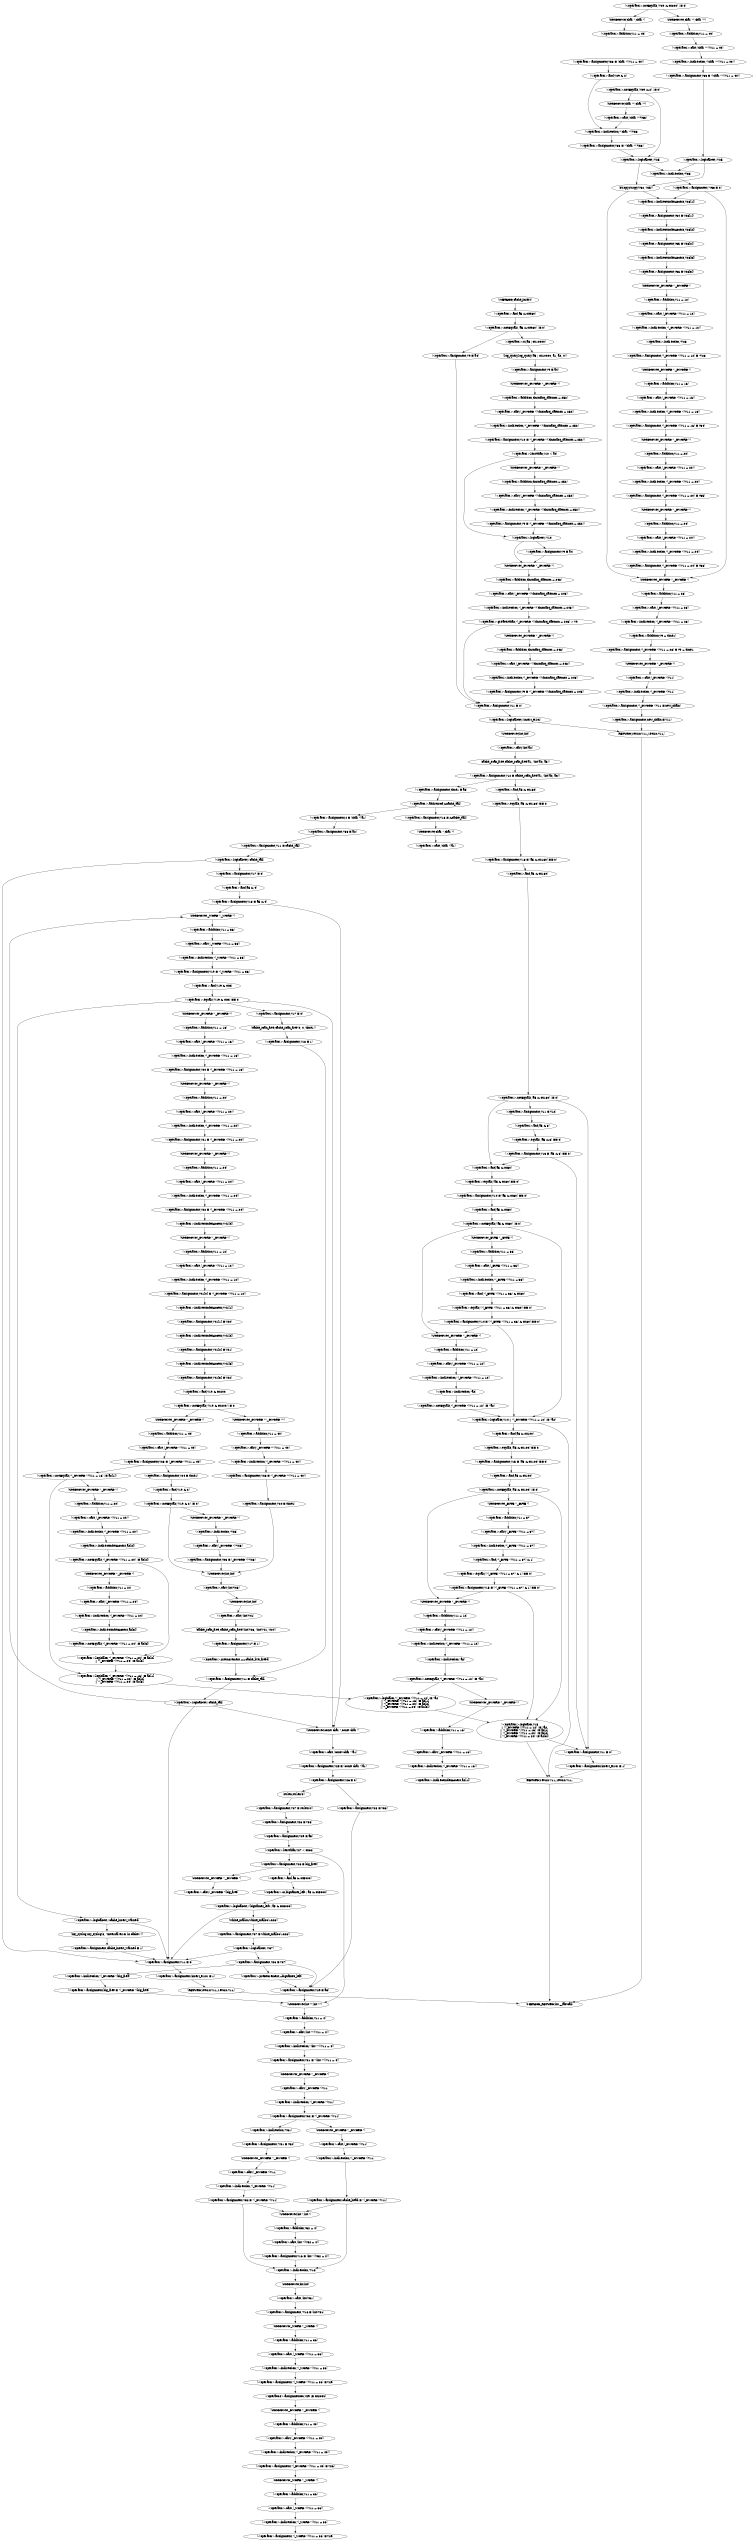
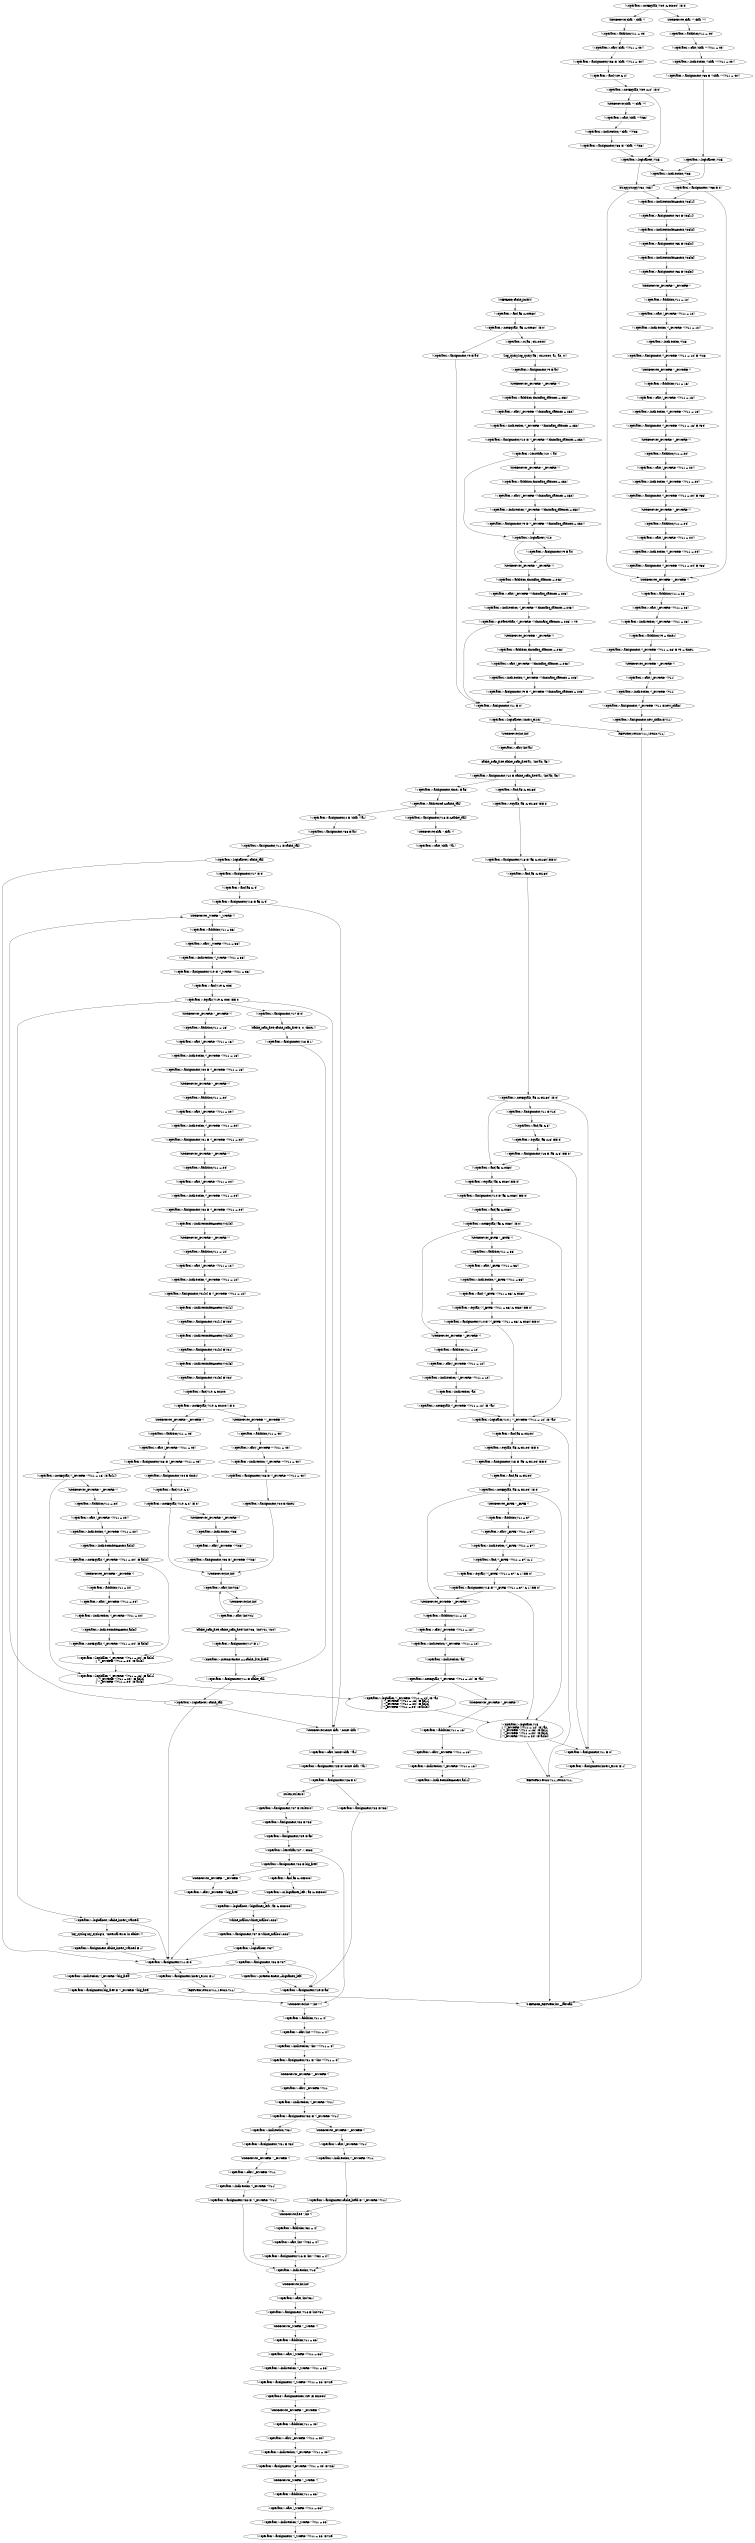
none -> (618, 48)
(588, 103) -> (620, 82)
(236, 1622) -> (221, 1605)
(295, 2215) -> (295, 2215)
